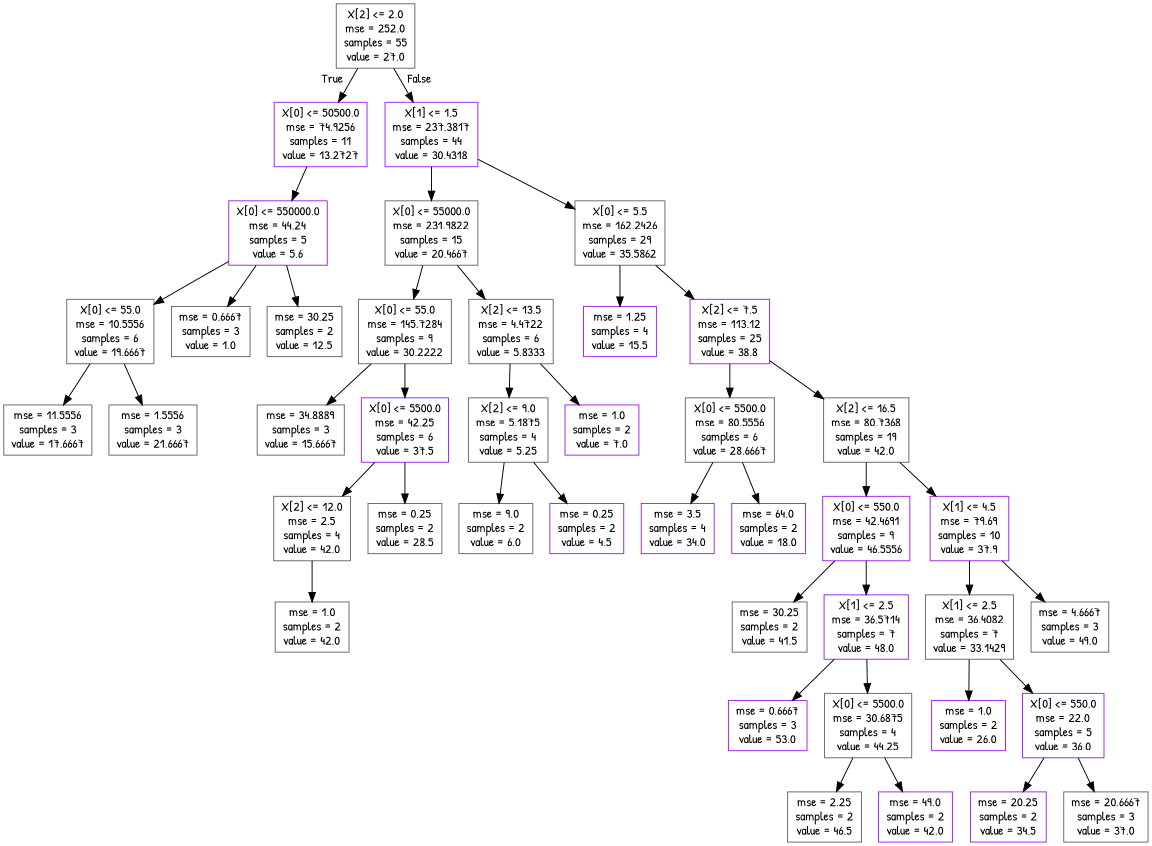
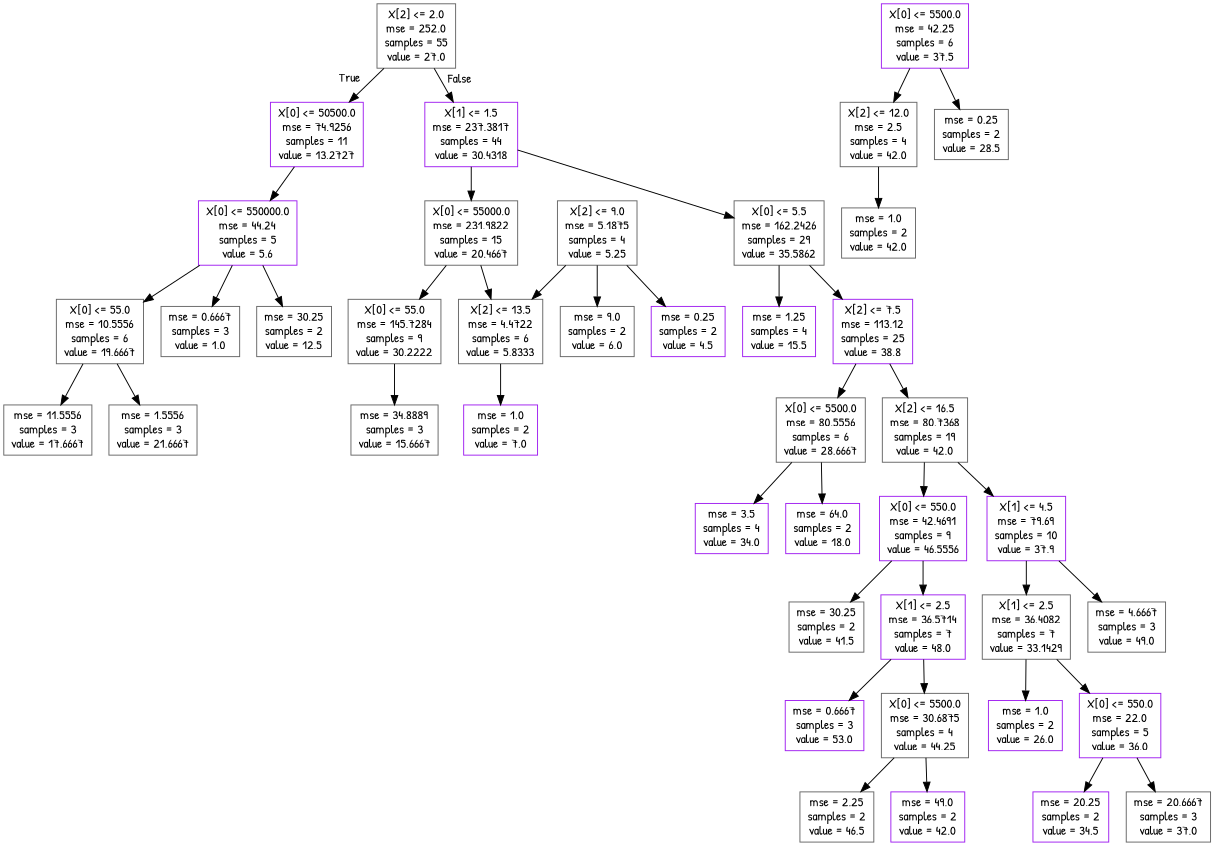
(405, 376) -> none
(510, 376) -> (552, 279)
